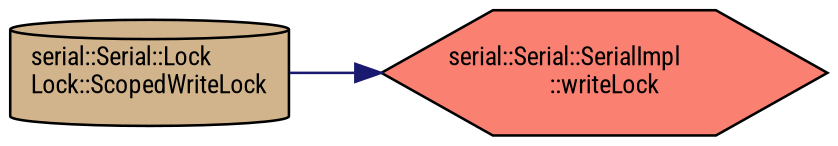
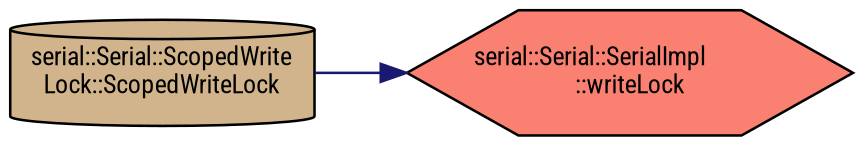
(150, 73) -> (162, 73)
